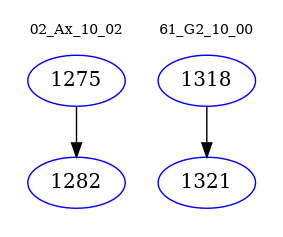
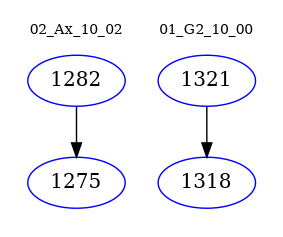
(207, 30) -> (207, 30)
(76, 125) -> (76, 125)
(207, 125) -> (207, 125)
